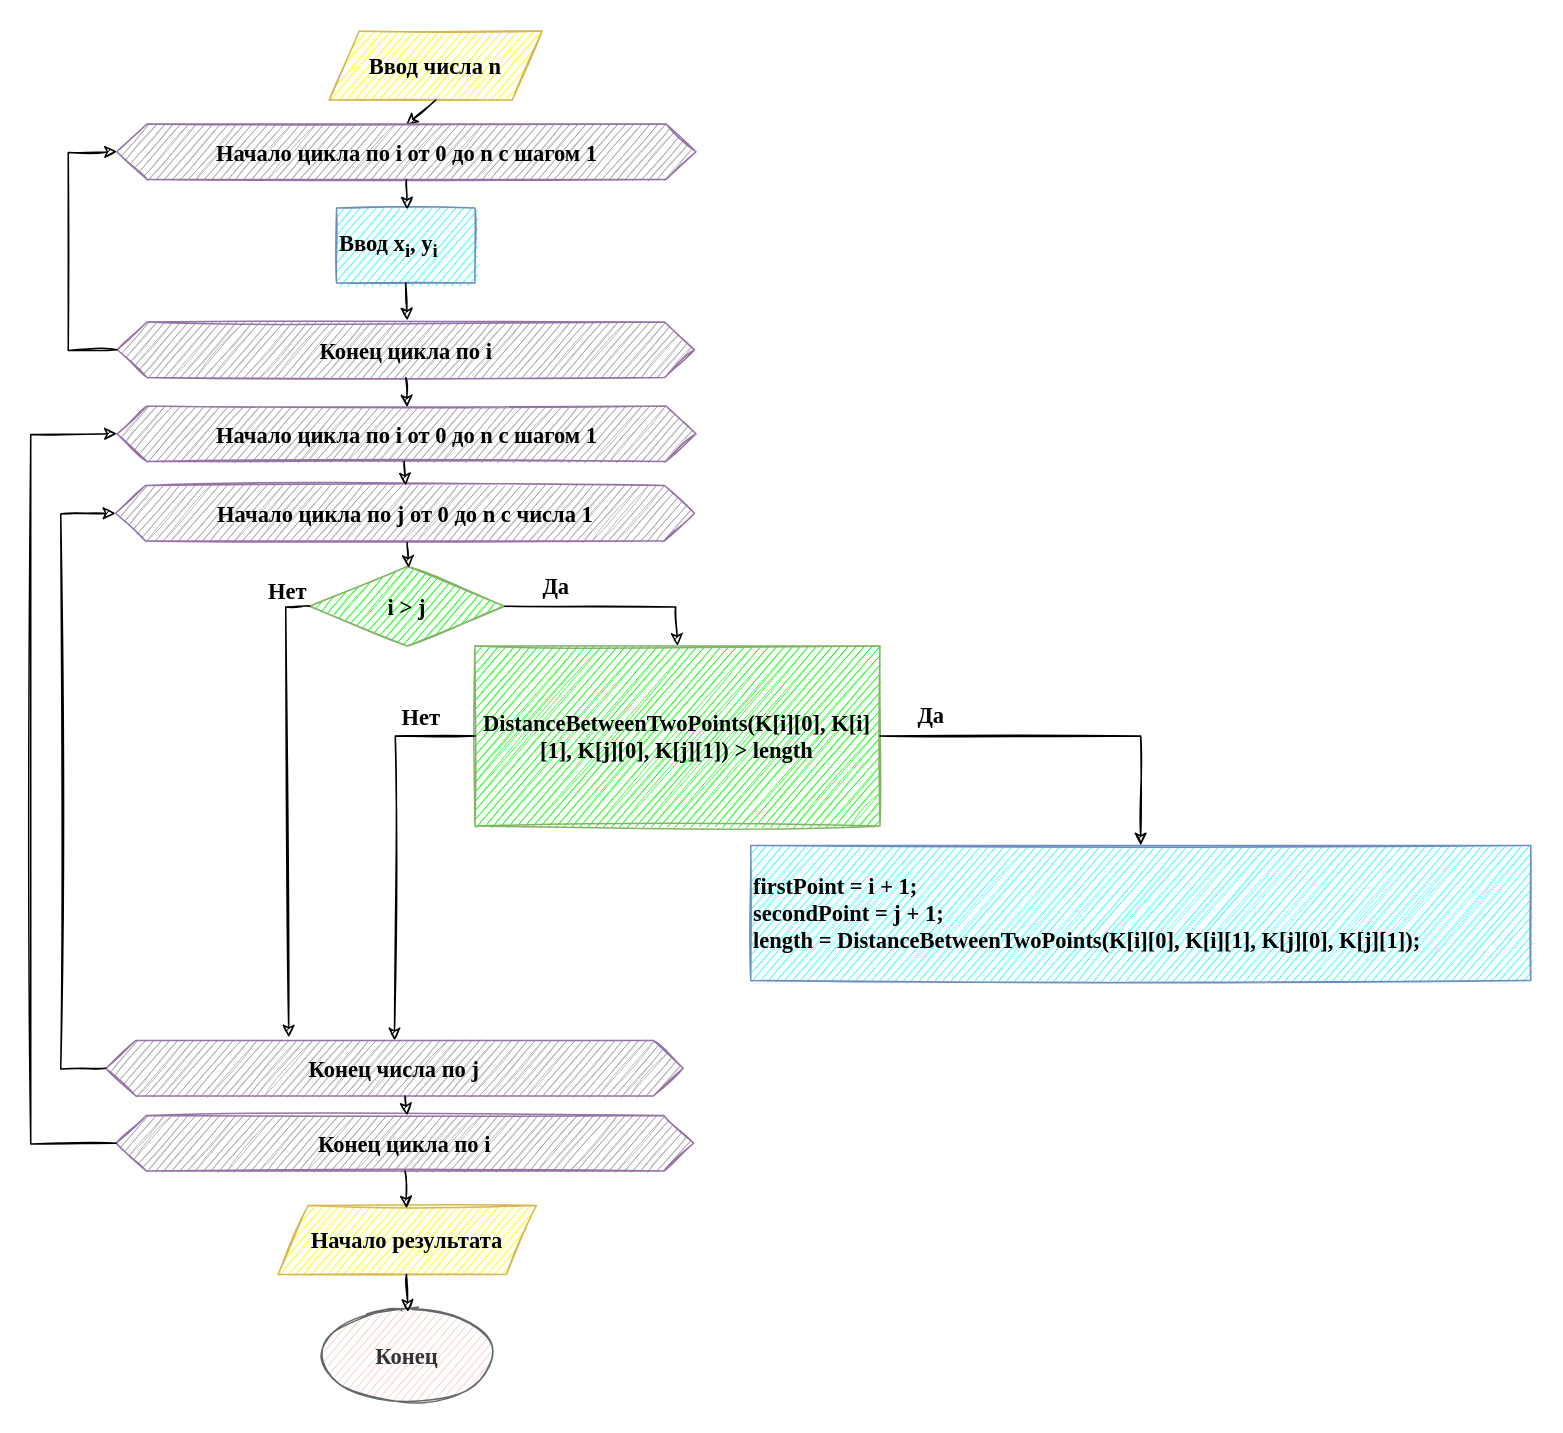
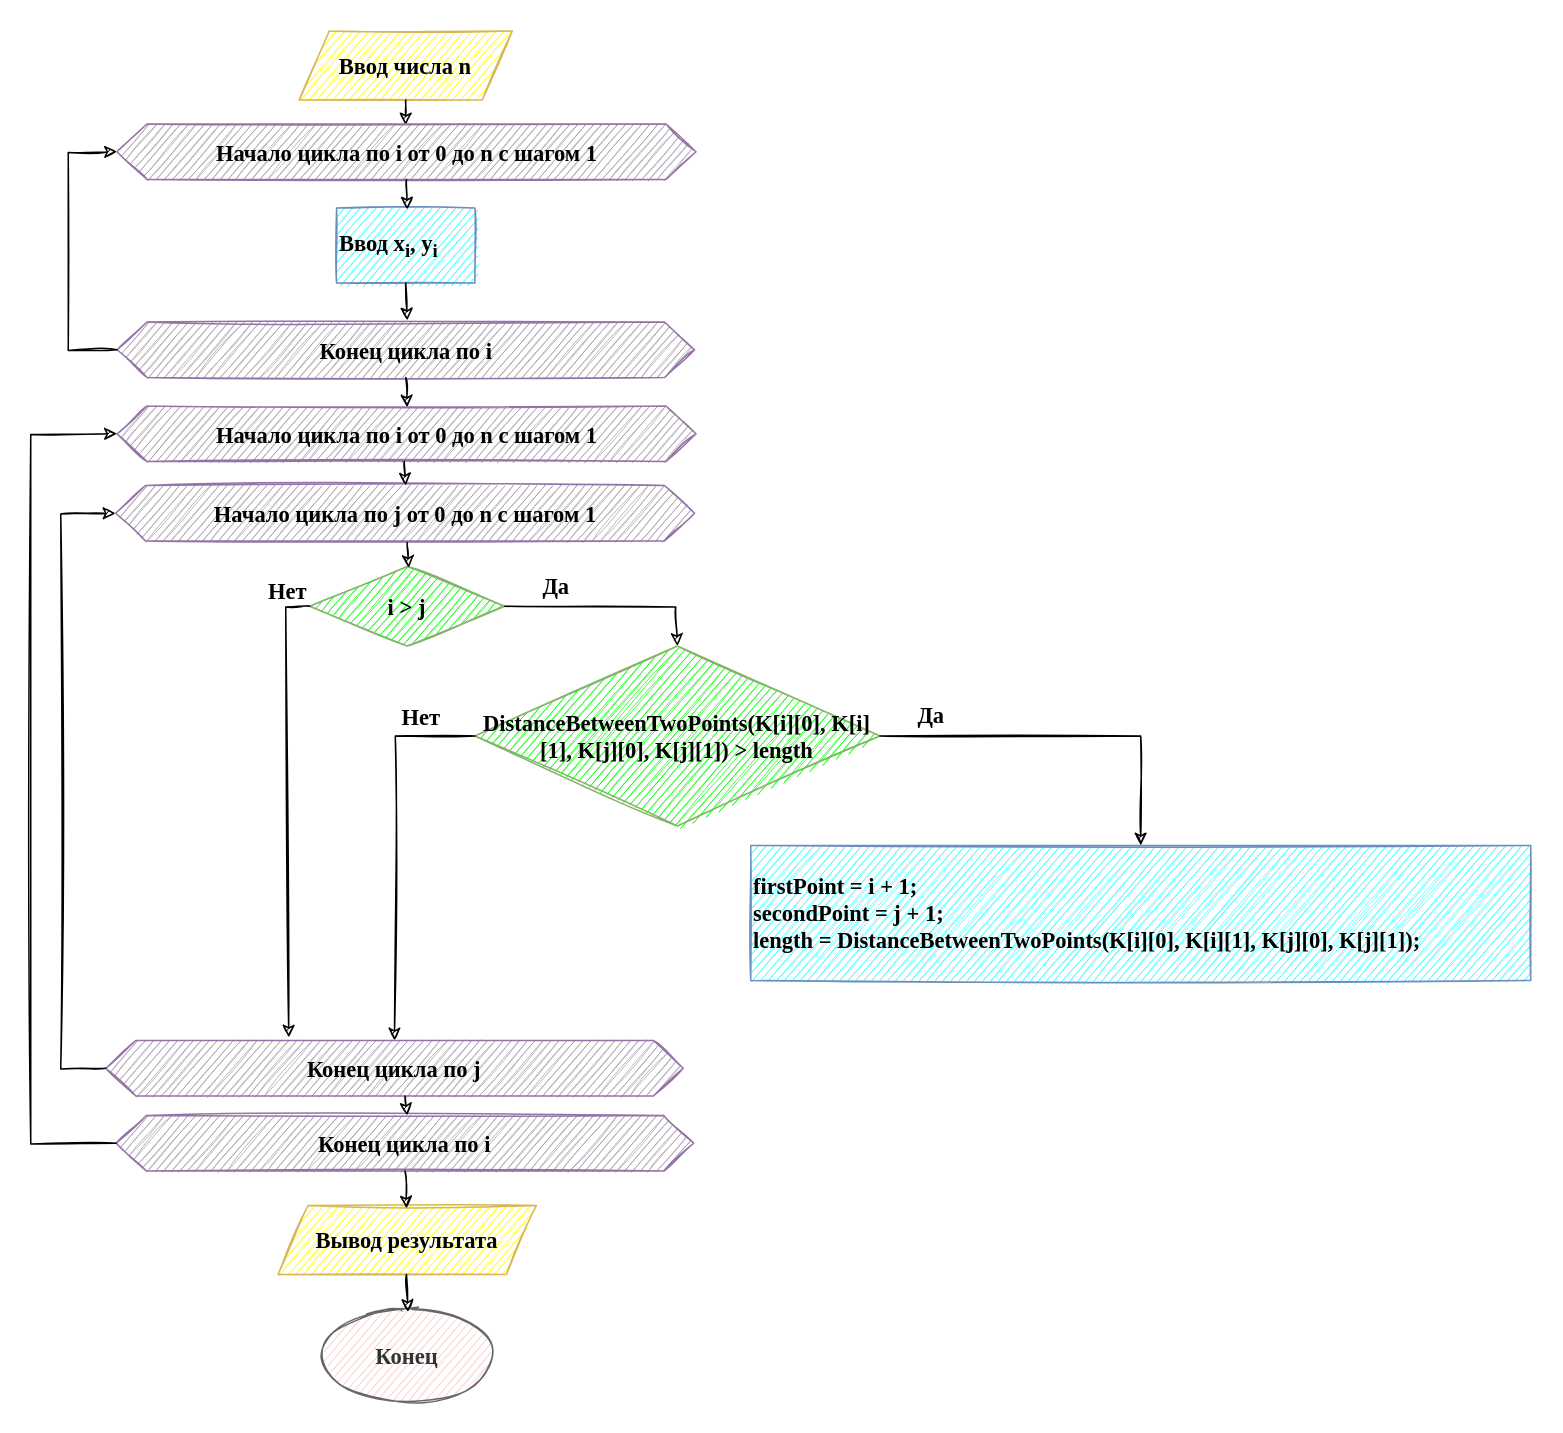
(436, 65) -> (406, 65)
(406, 514) -> (406, 514)
(677, 736) -> (677, 736)
(395, 1069) -> (395, 1069)
(407, 1240) -> (407, 1240)
